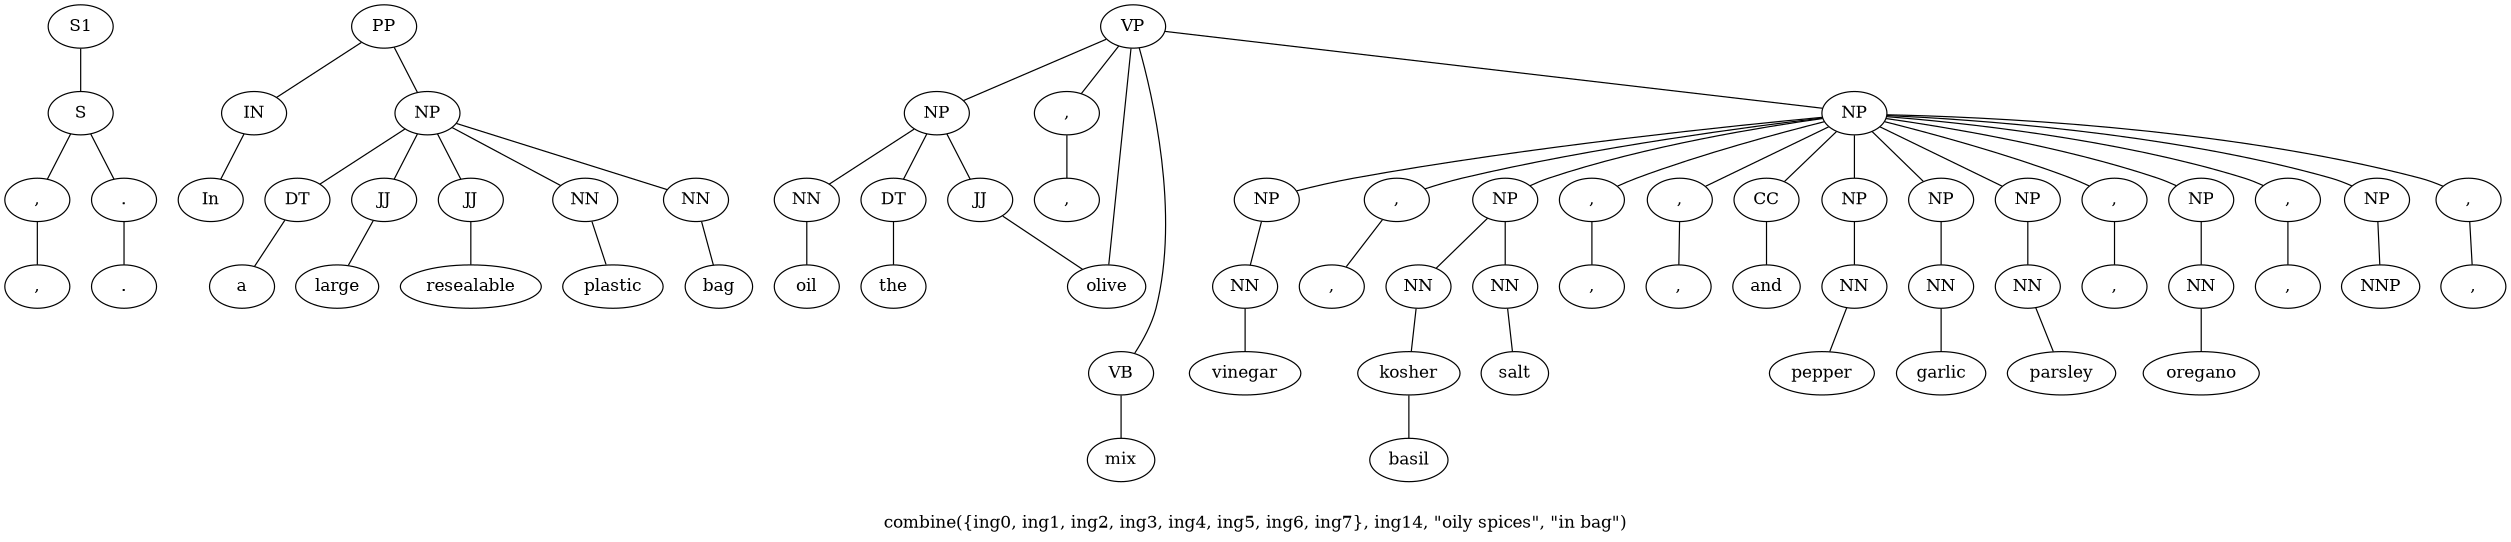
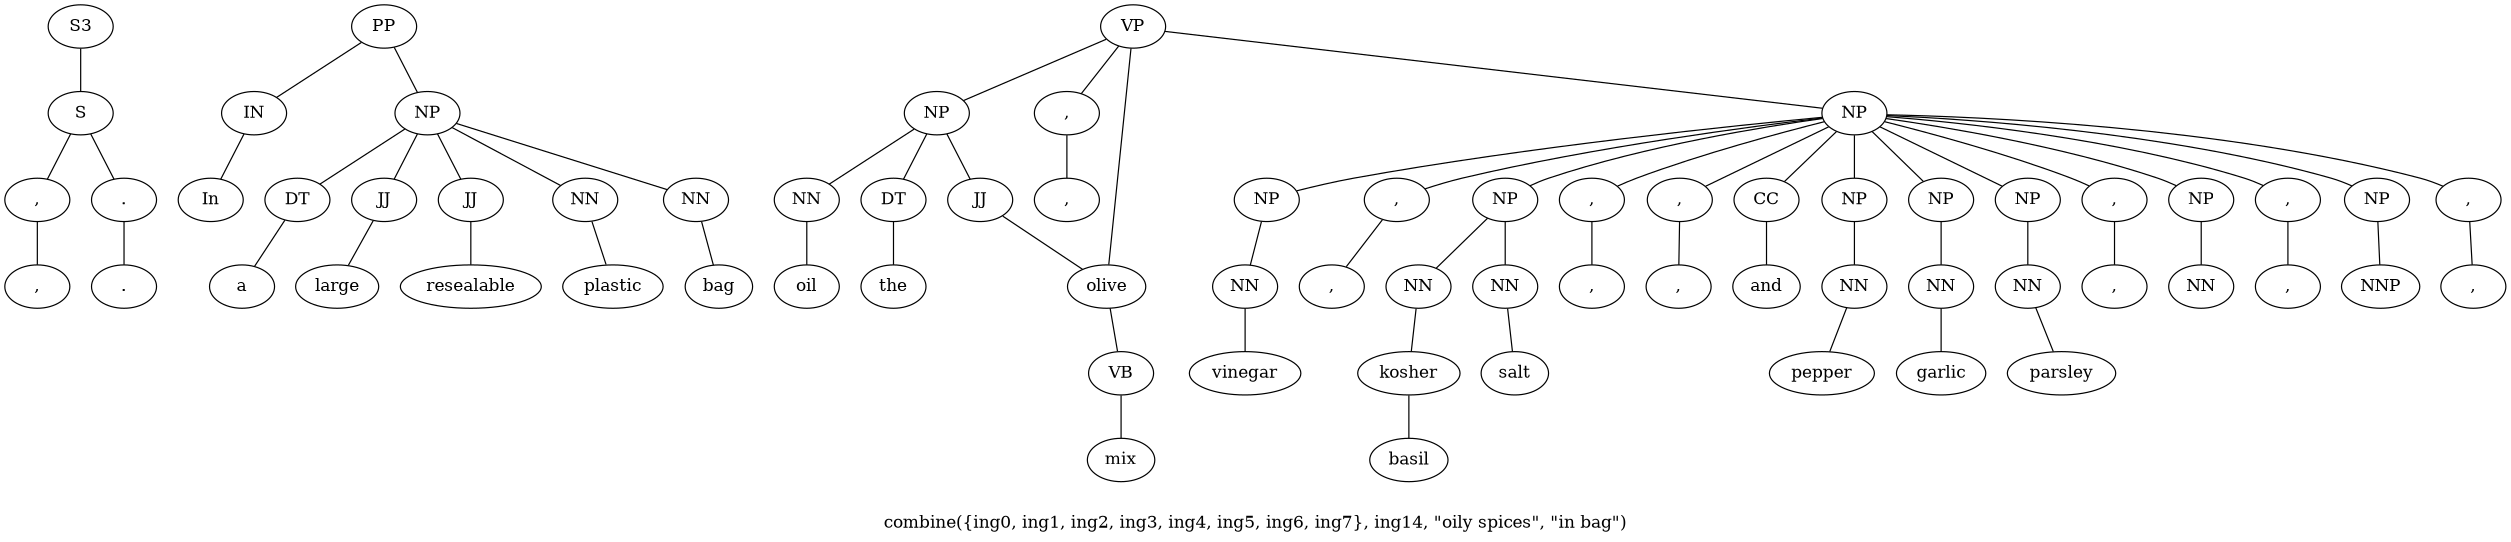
(81, 26) -> (81, 26)
(1165, 202) -> (1114, 330)
(2201, 373) -> none
